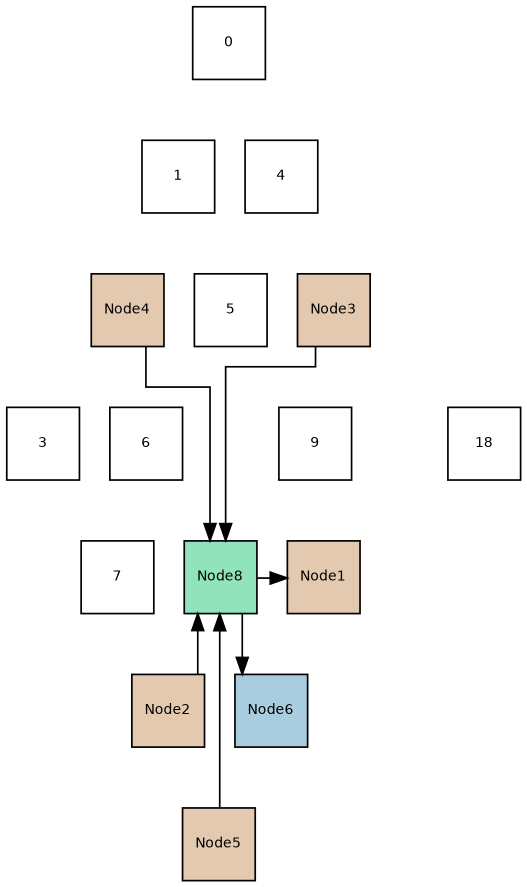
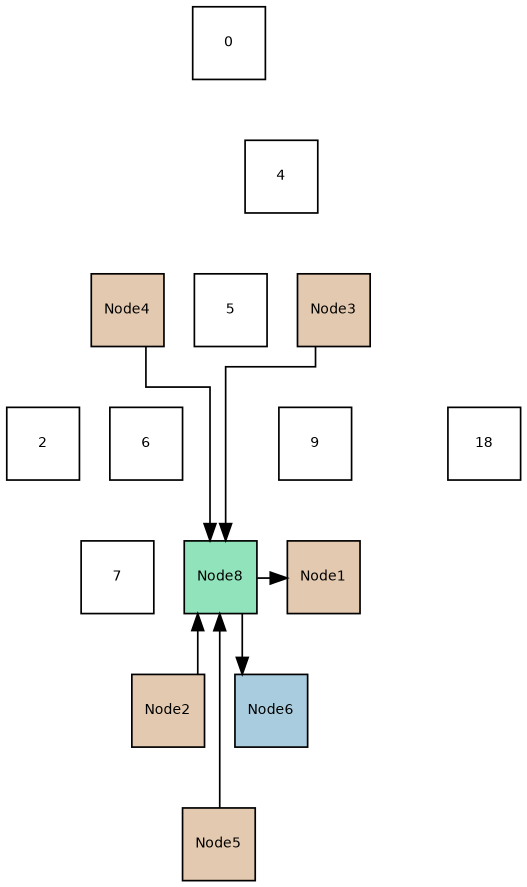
(178, 177) -> none
(43, 444) -> (43, 444)
